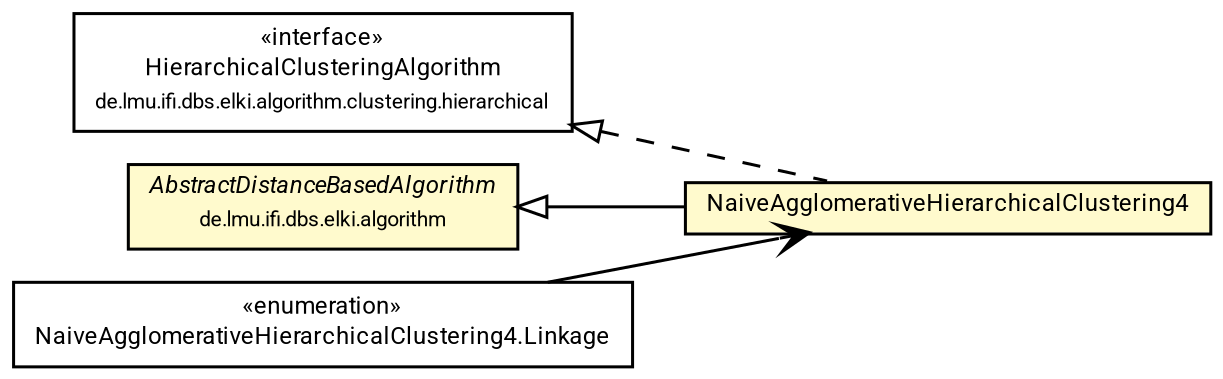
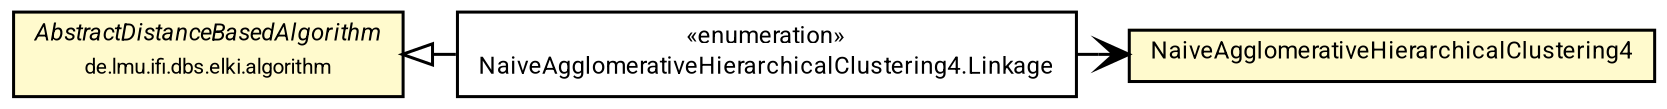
(322, 71) -> none
(616, 207) -> (444, 54)
